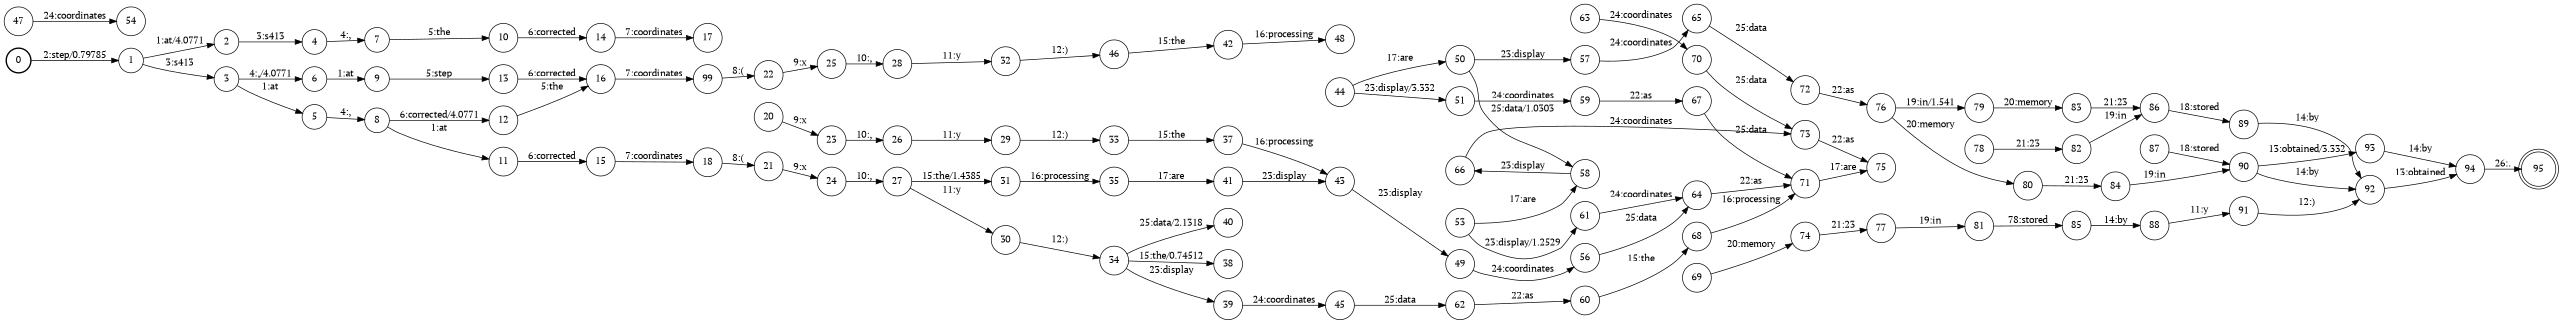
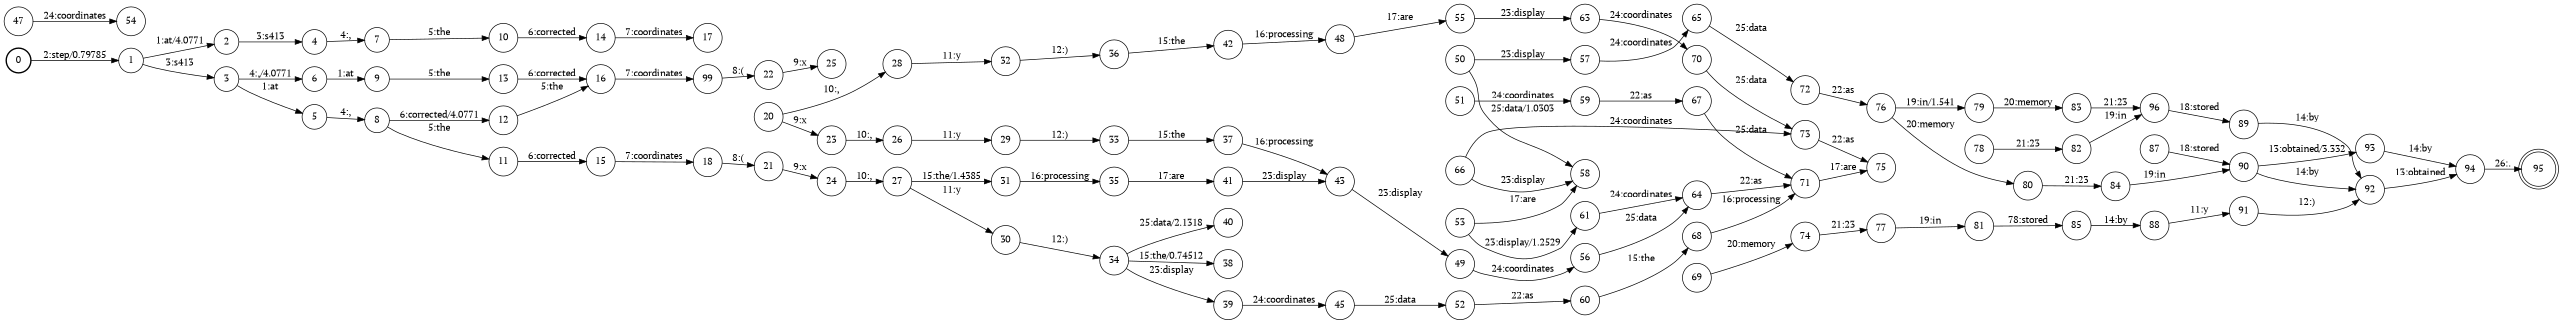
none -> (1460, 19)
(1114, 54) -> (1114, 54)
(861, 64) -> (833, 100)
(439, 74) -> (439, 74)
(1340, 92) -> none
(2155, 108) -> (2155, 108)
(439, 128) -> (439, 128)
(1526, 172) -> (1518, 192)
(1460, 305) -> (1460, 305)
